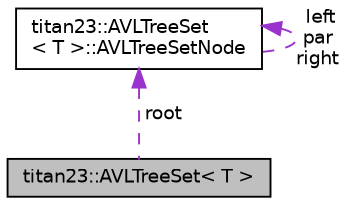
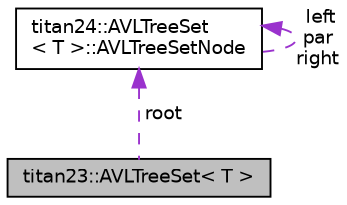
(139, 39) -> (139, 39)
